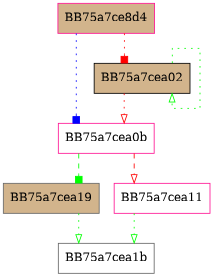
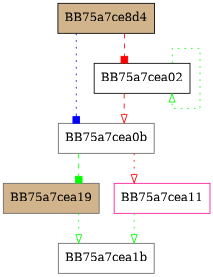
(106, 18) -> (106, 18)
(124, 44) -> (124, 44)
(142, 78) -> (142, 78)
(124, 104) -> (124, 104)
(106, 138) -> (106, 138)
(134, 164) -> (134, 164)
